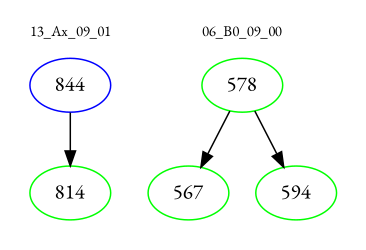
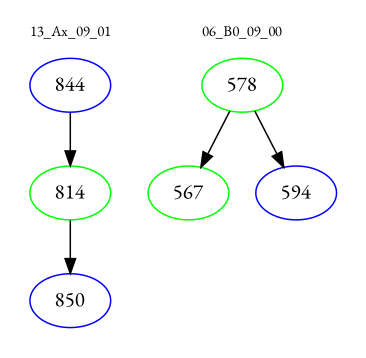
(296, 193) -> (296, 193)
none -> (70, 301)
